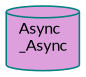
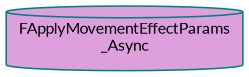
(43, 38) -> (125, 38)
